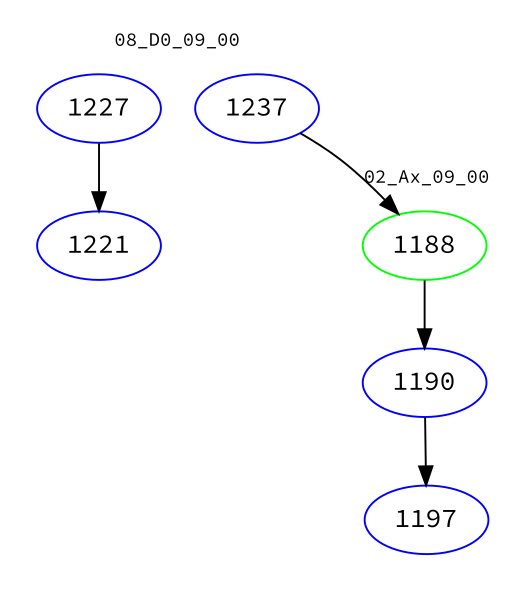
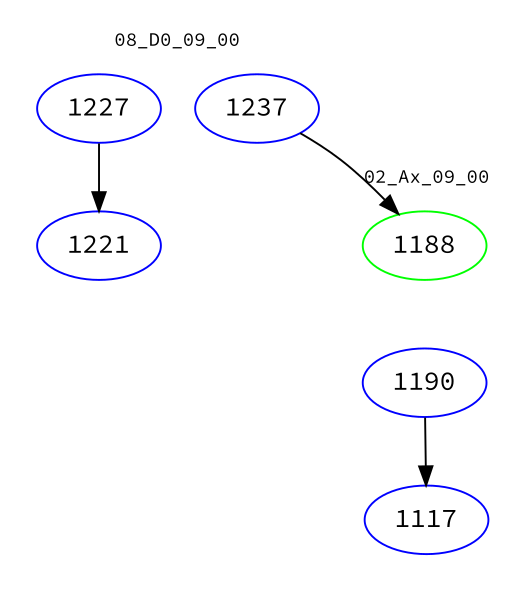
(425, 305) -> none
(427, 520) -> (427, 520)
